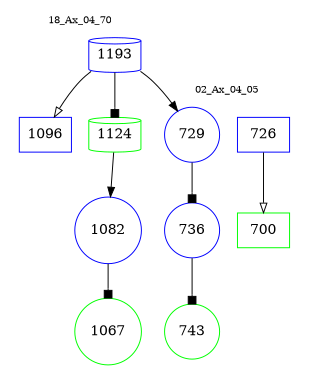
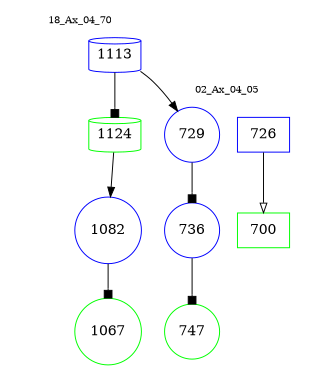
(115, 55) -> (115, 55)
(45, 135) -> none
(192, 332) -> (192, 332)
